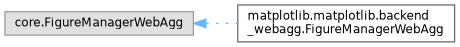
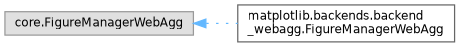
(346, 23) -> (346, 23)
